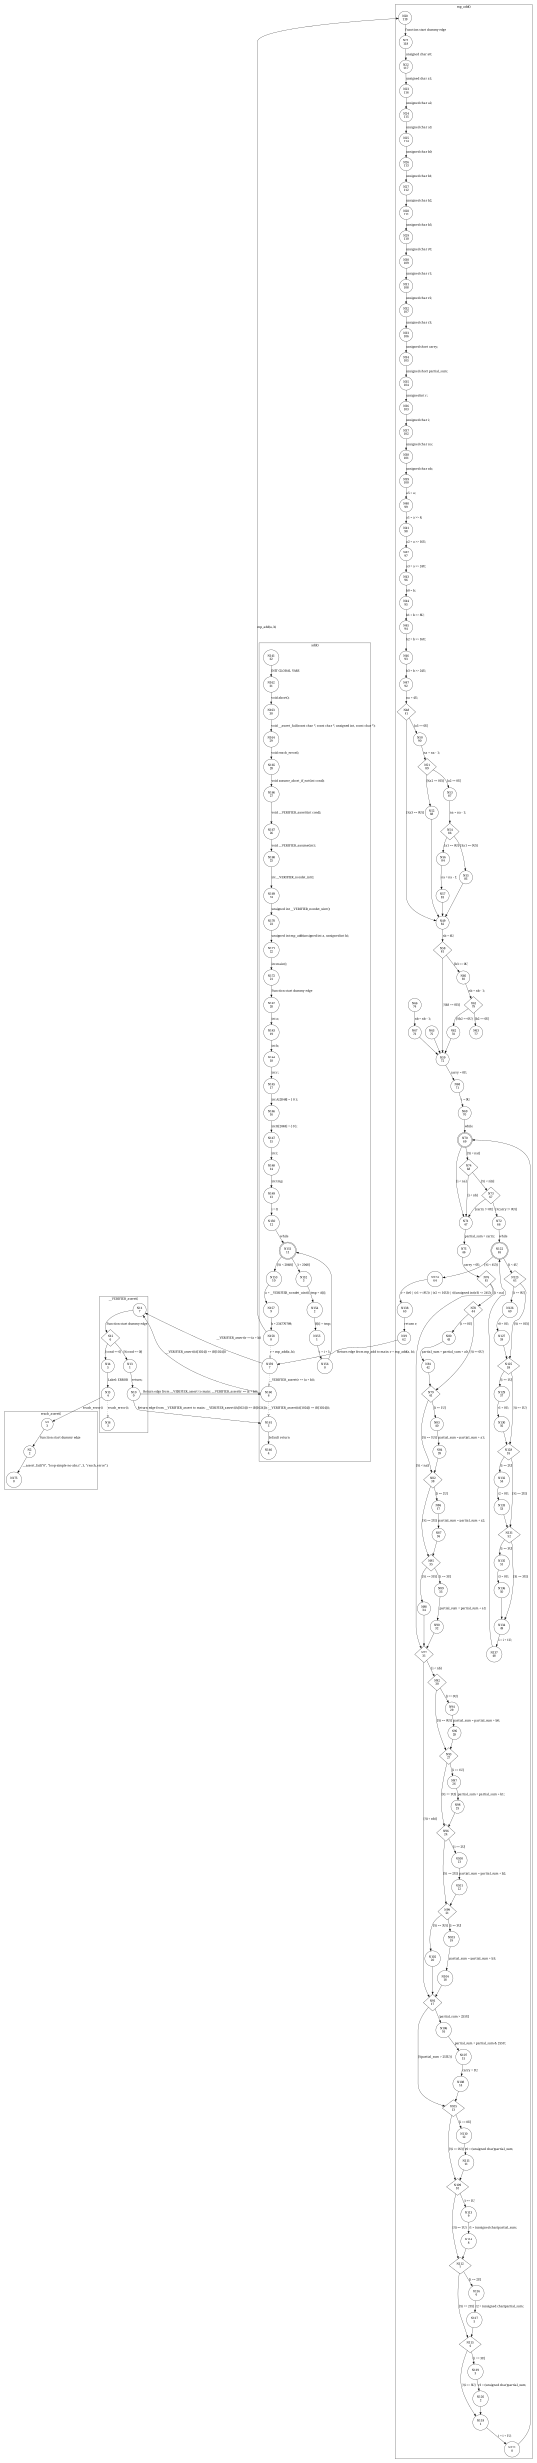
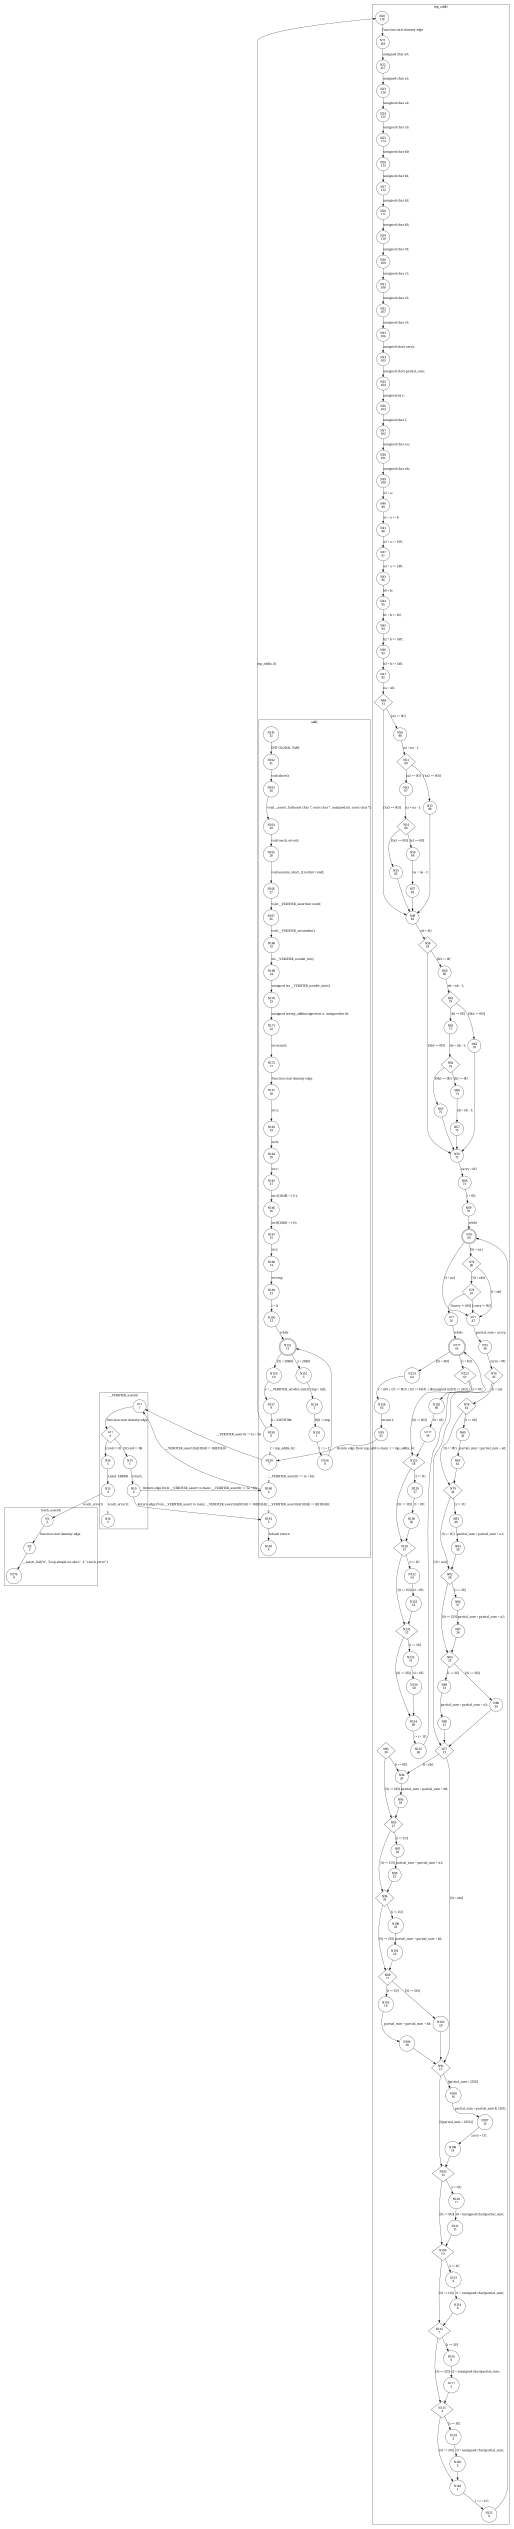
none -> (450, 1065)
(430, 1667) -> (424, 1763)
